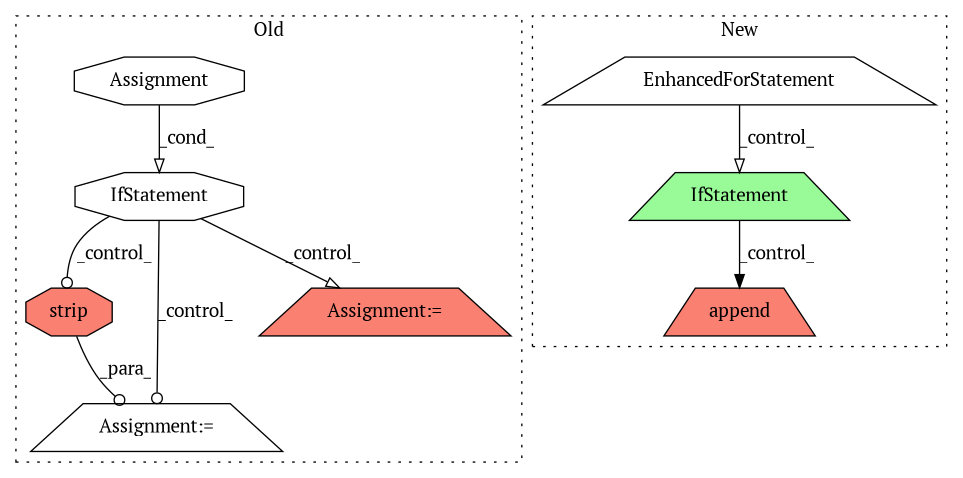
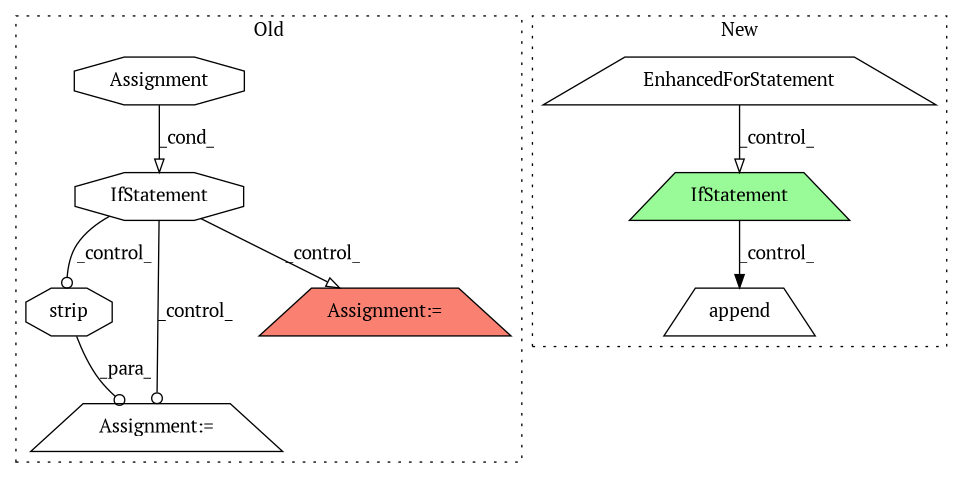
(69, 312) -> (69, 312)
(740, 312) -> (740, 312)
